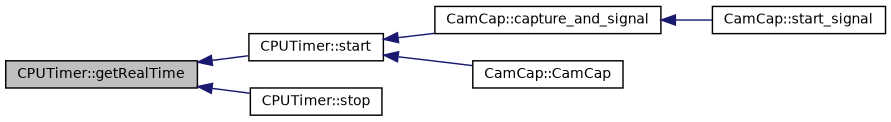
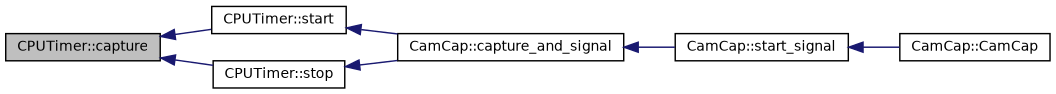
(436, 61) -> (881, 47)
none -> (379, 63)
(102, 74) -> (83, 47)
